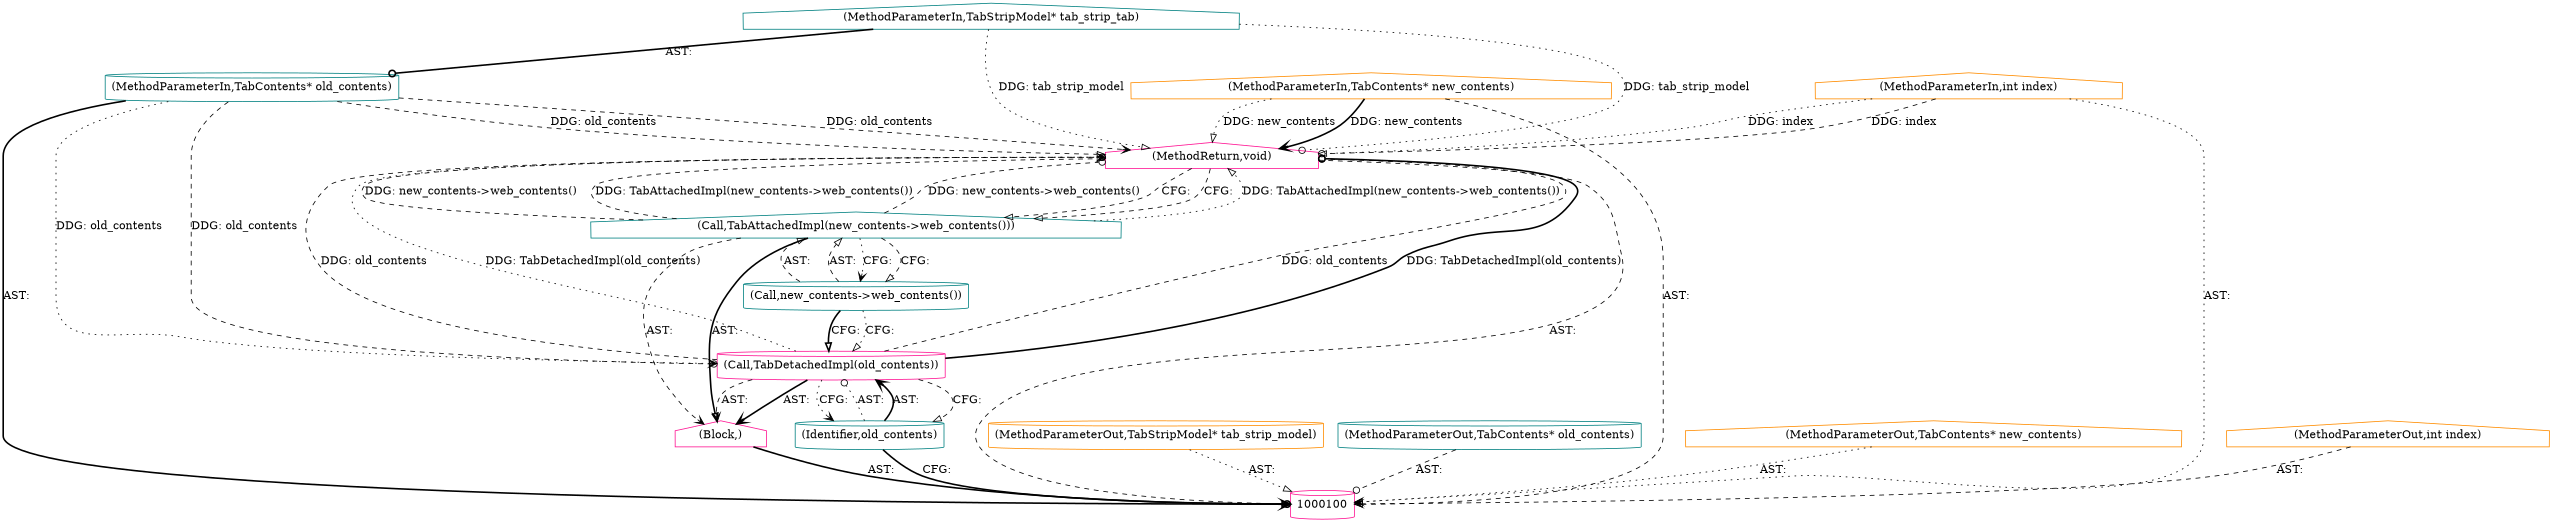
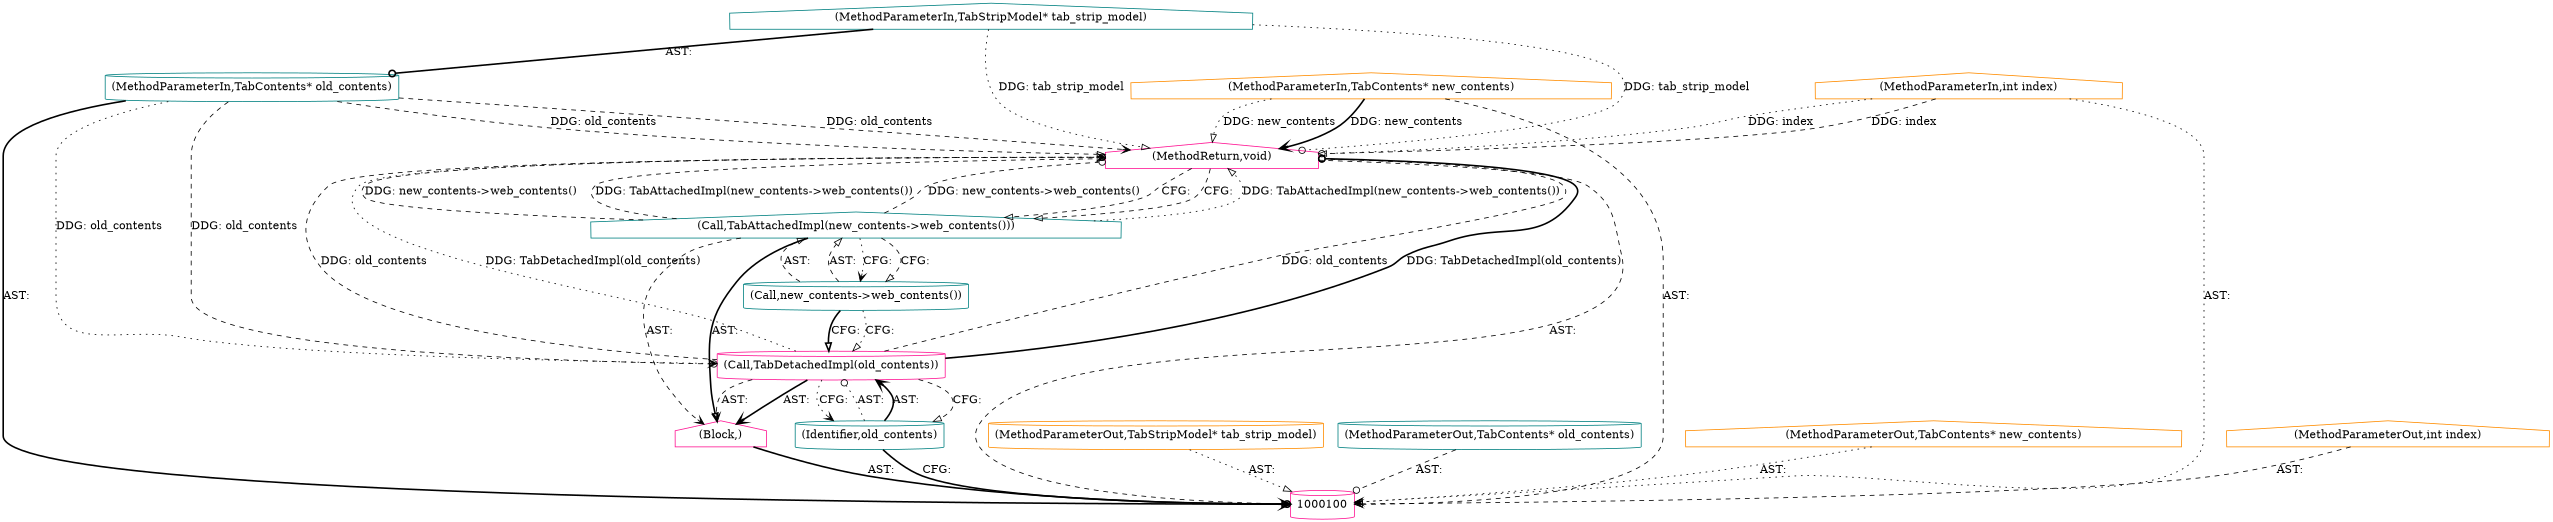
(991, 18) -> (991, 18)
